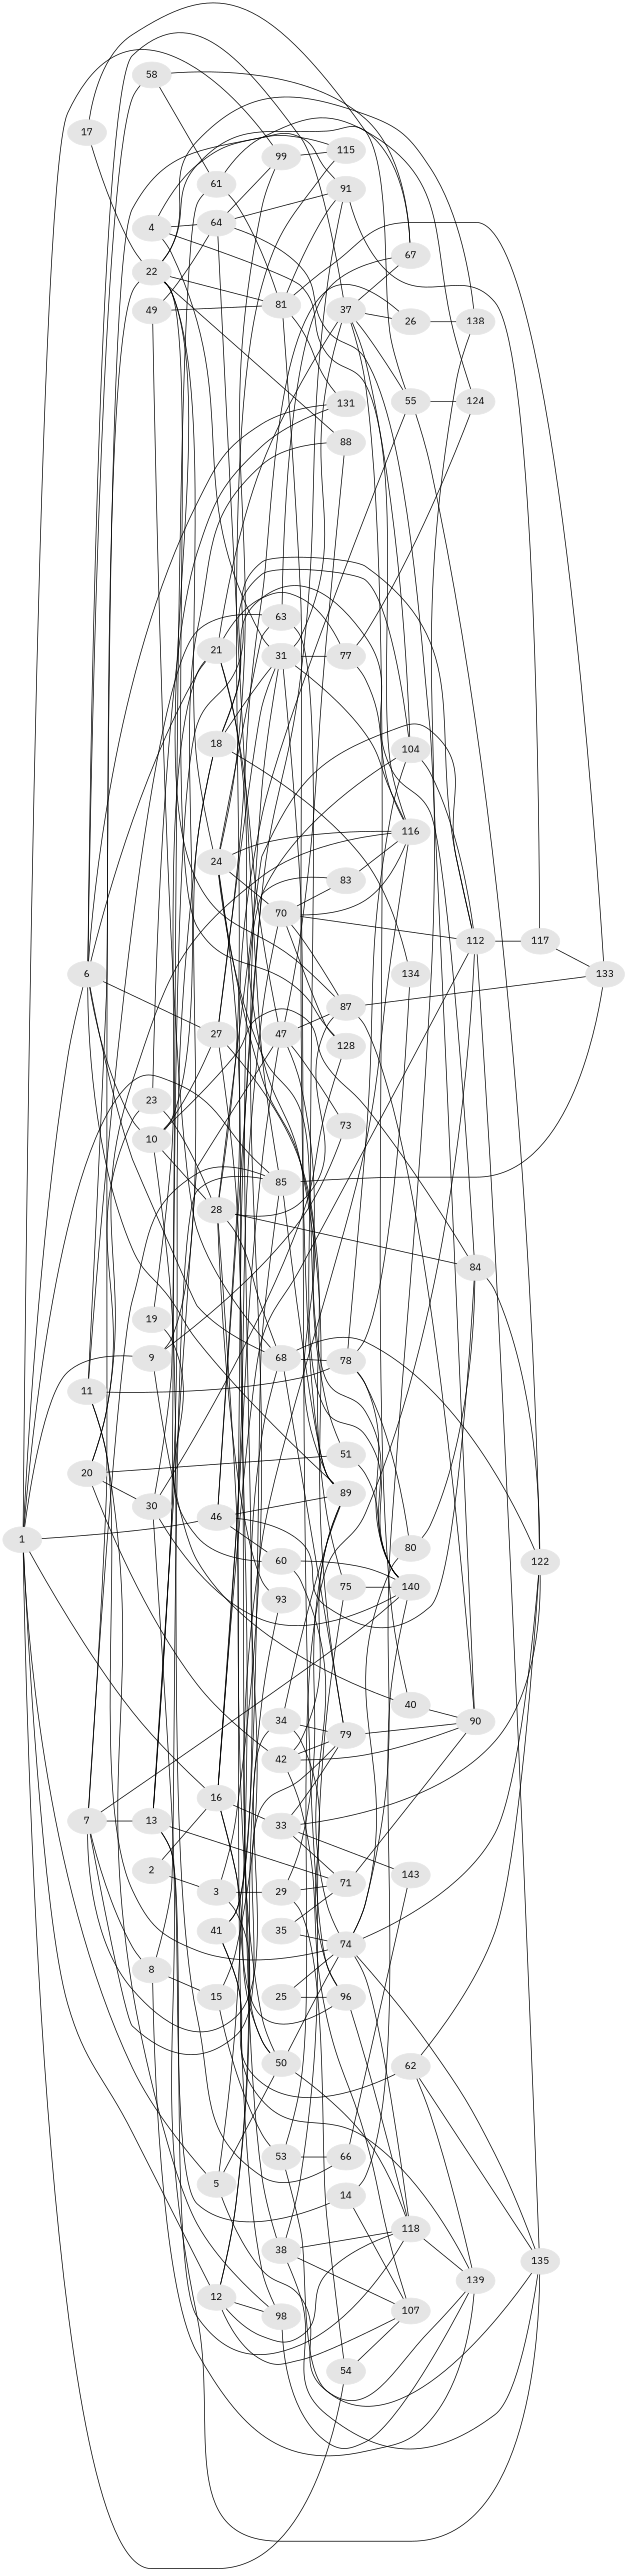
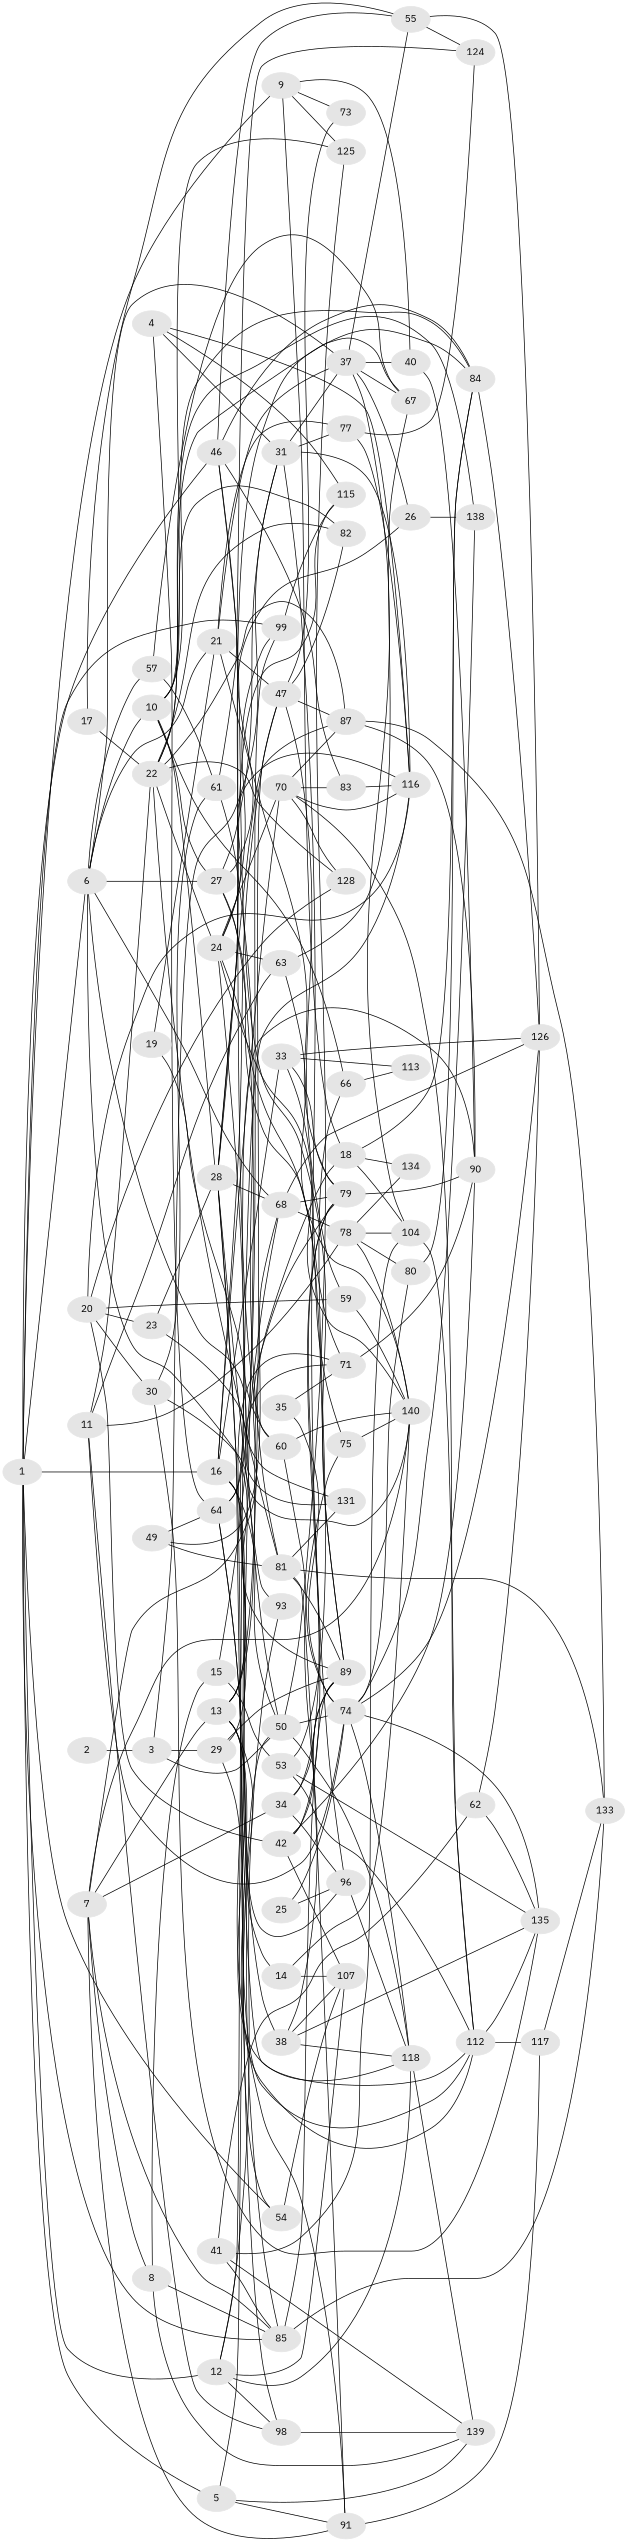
(152, 75) -> (152, 669)
none -> (346, 152)
(346, 443) -> (346, 534)
(256, 688) -> none
(273, 1286) -> (168, 1094)
(346, 1455) -> (346, 1299)
(540, 1562) -> (540, 1037)
(190, 1828) -> none
(411, 1875) -> (411, 1068)
(448, 2172) -> none
